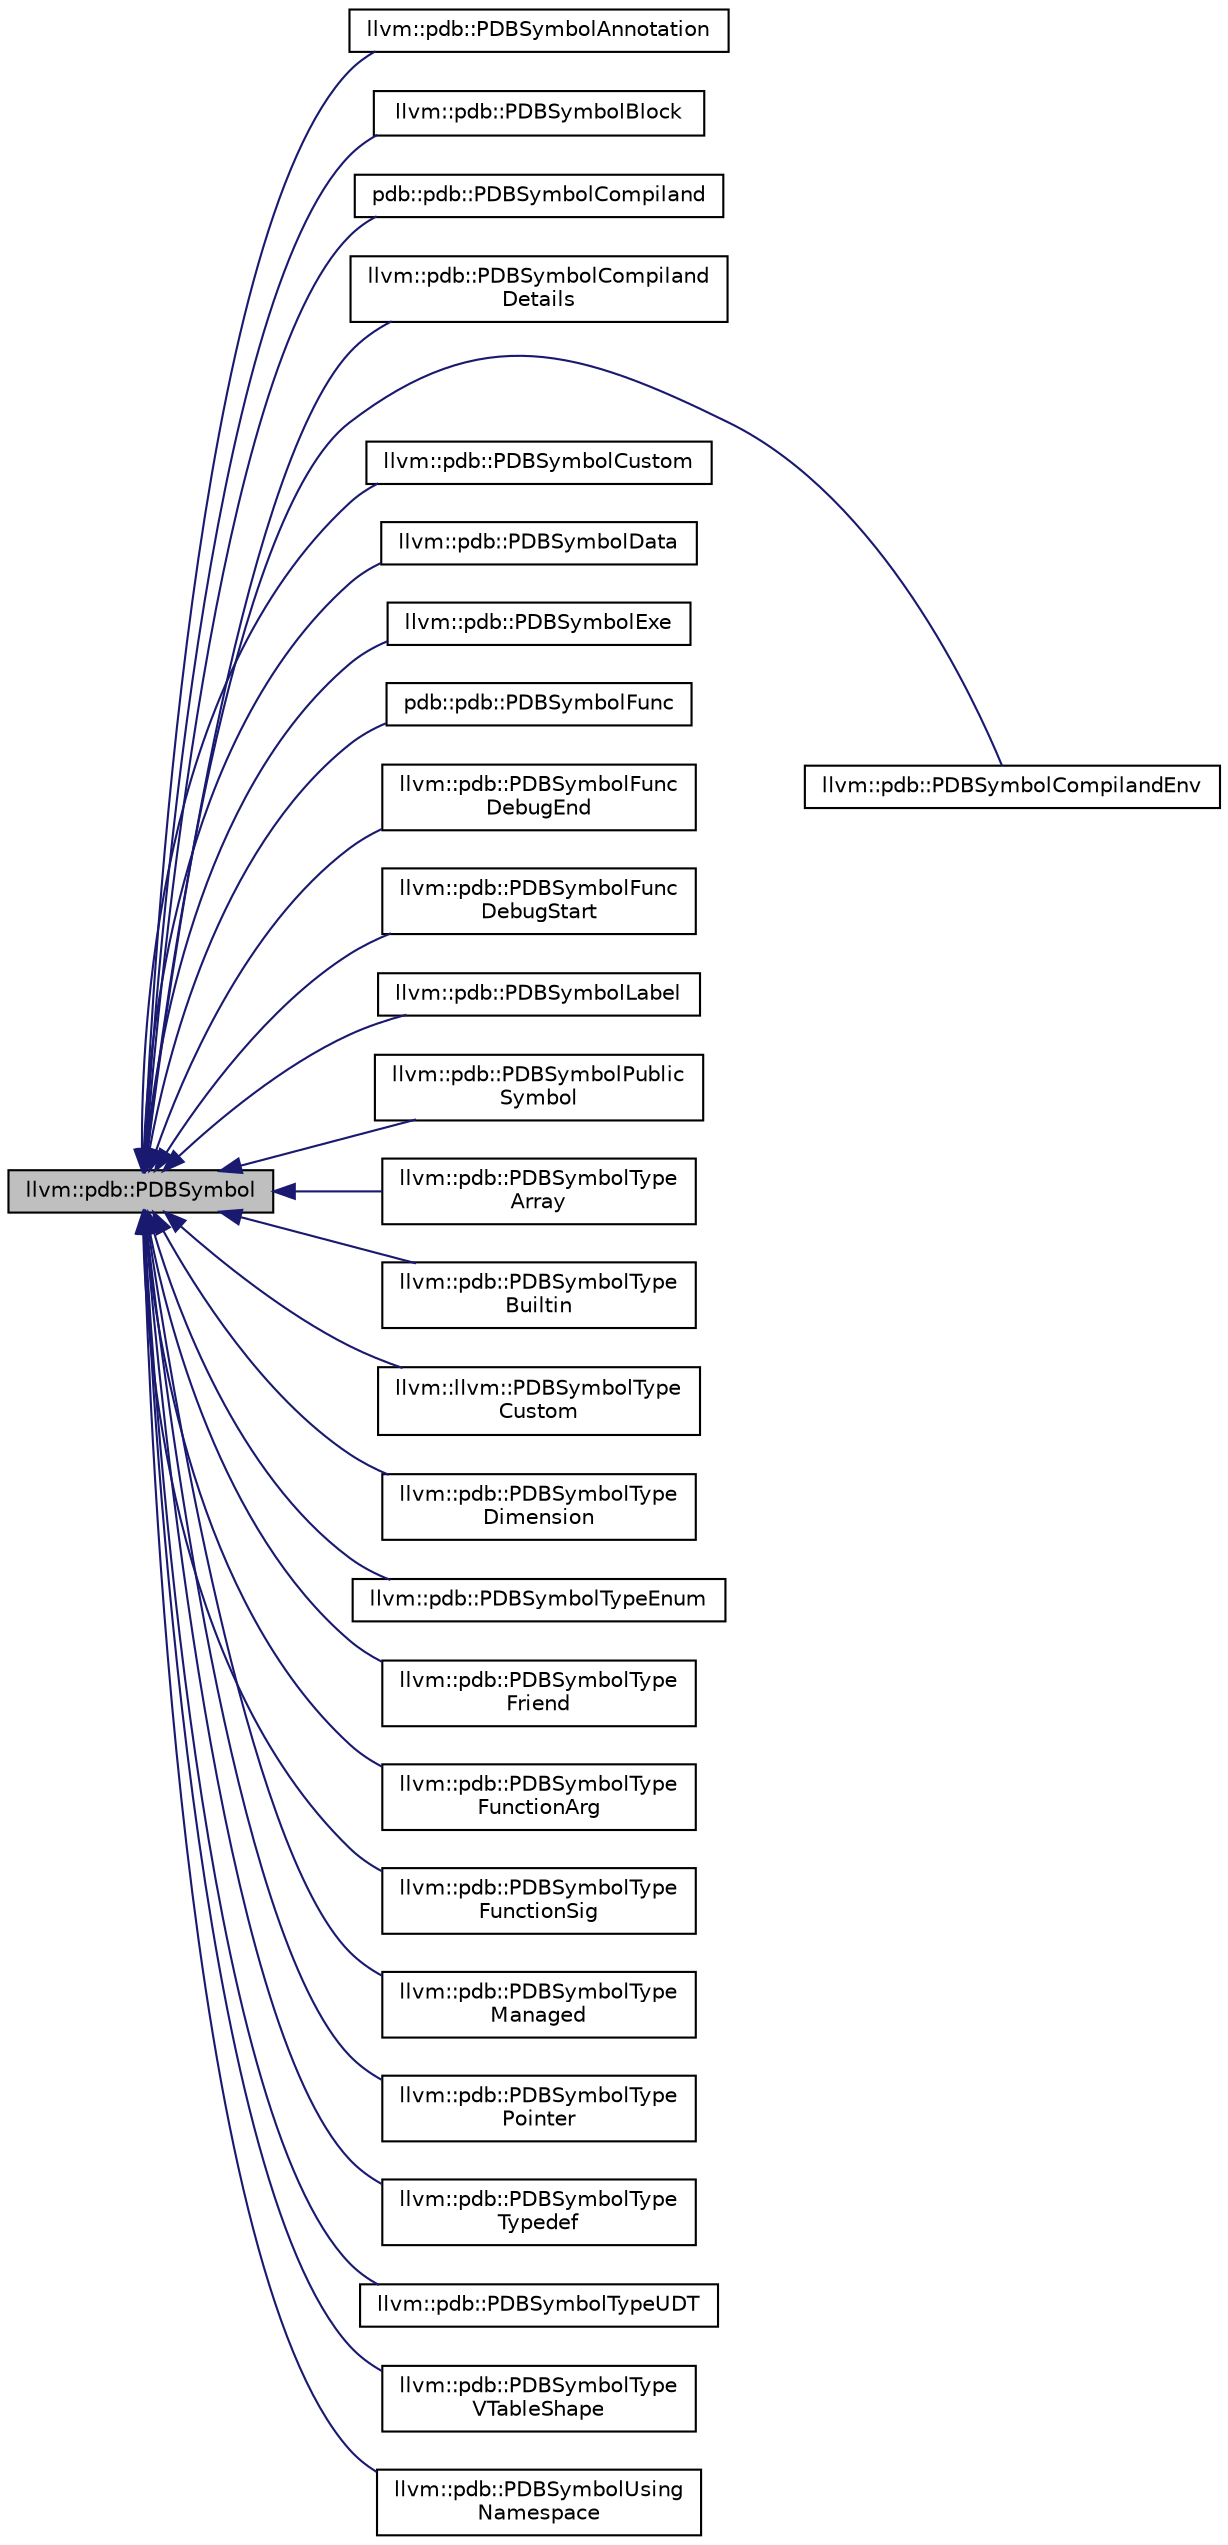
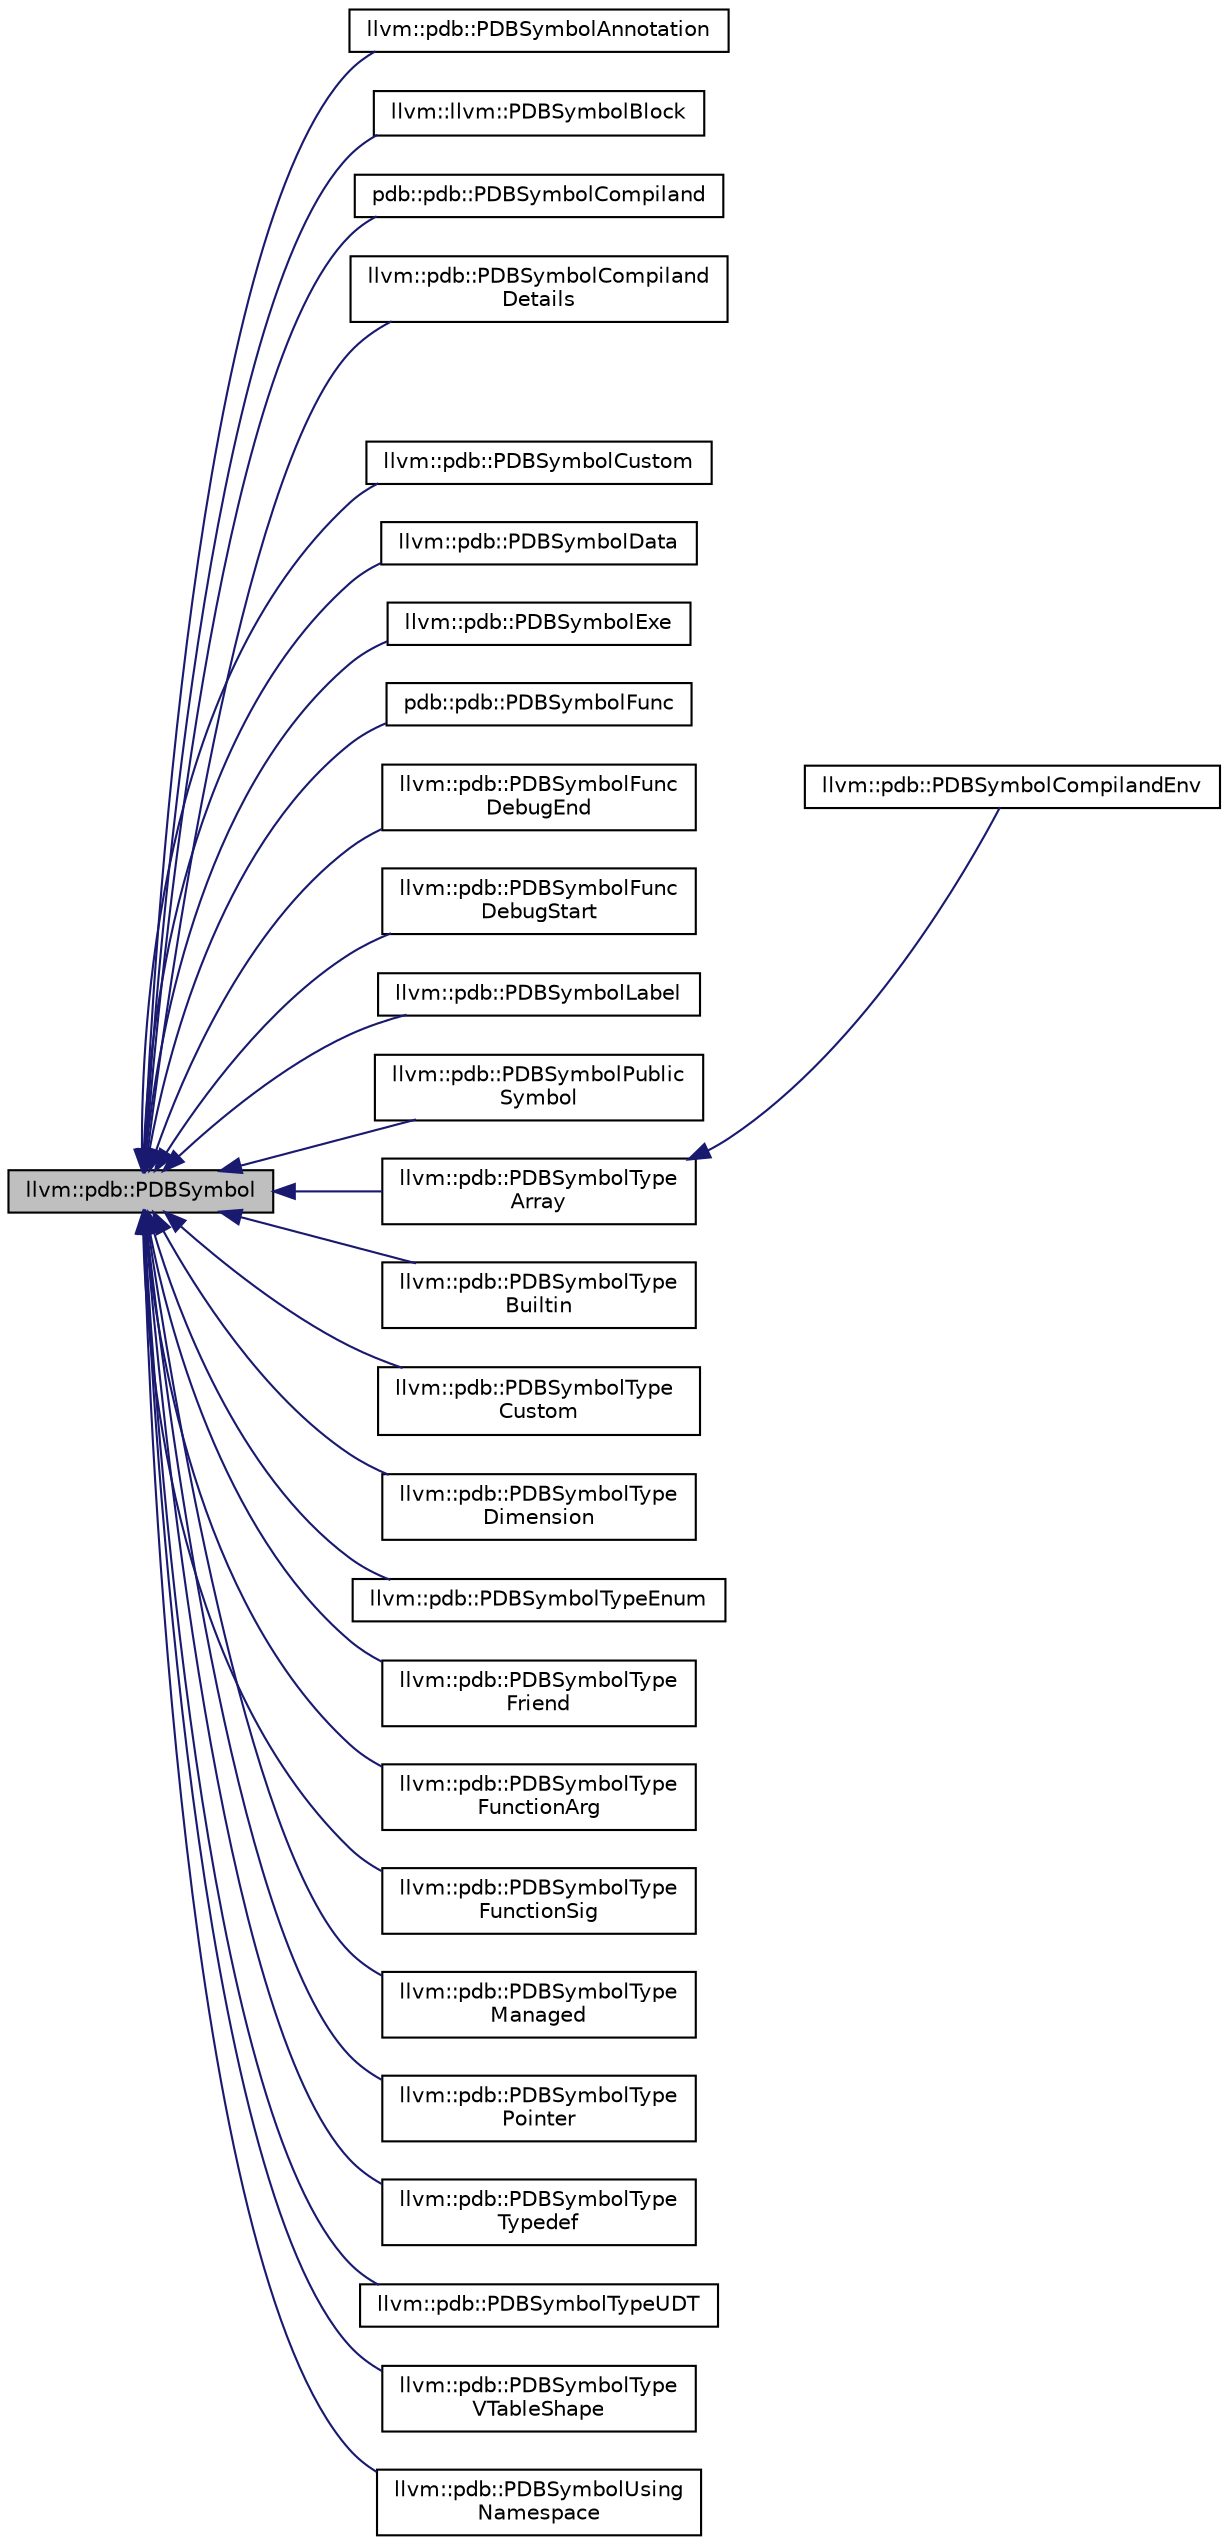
(539, 113) -> (539, 113)
(387, 397) -> (876, 998)
(539, 1401) -> (539, 1401)
